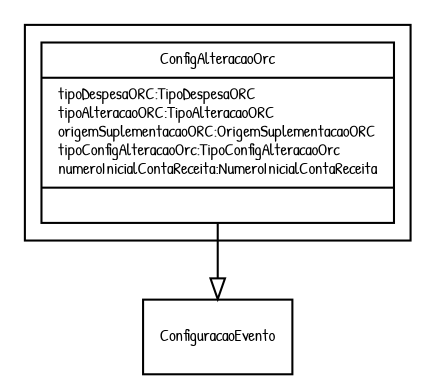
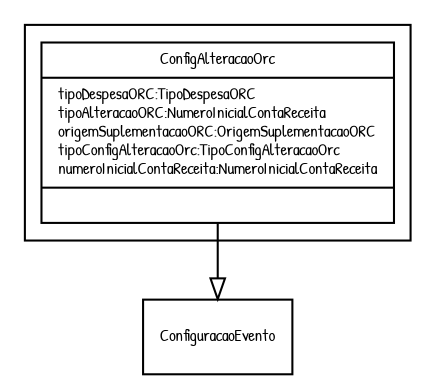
(167, 113) -> (193, 113)
